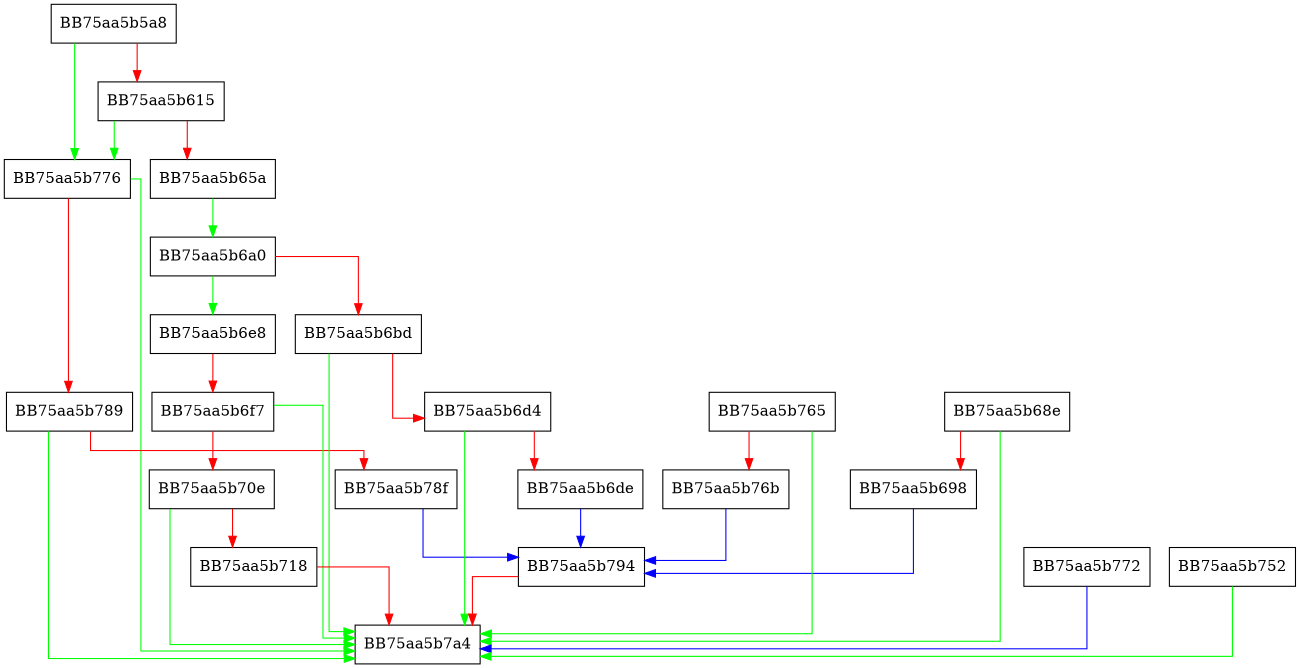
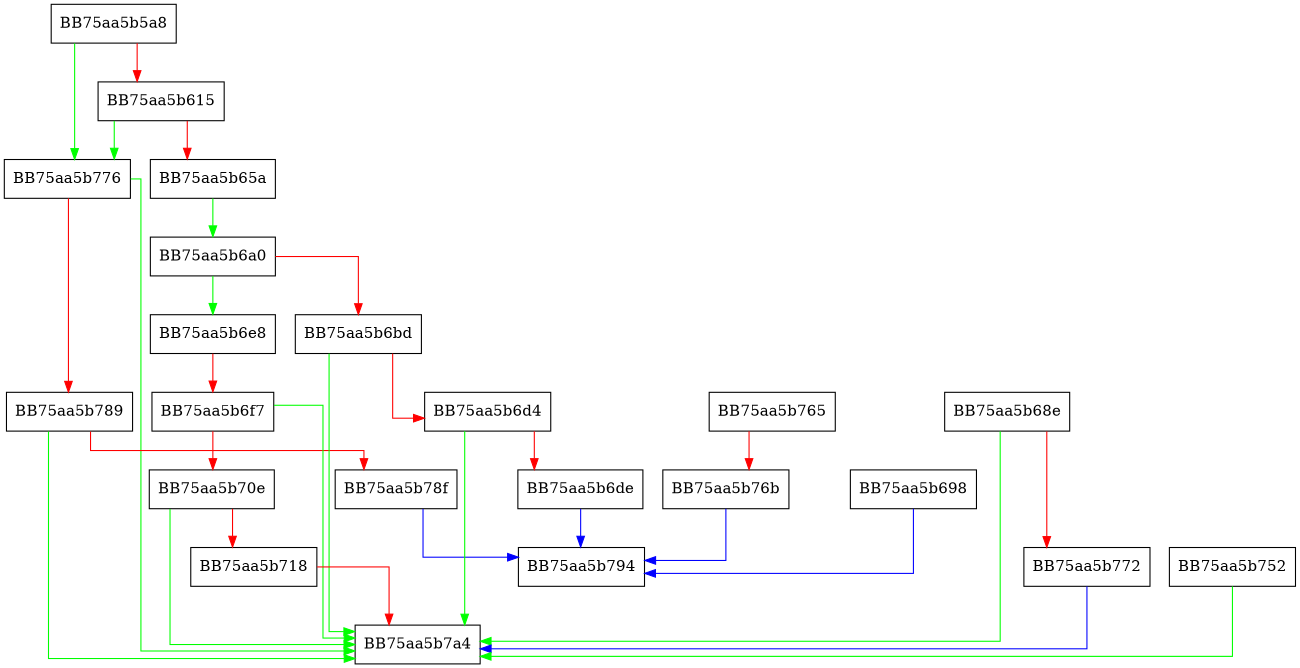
(961, 445) -> (1047, 484)
(477, 577) -> none
(753, 634) -> none
